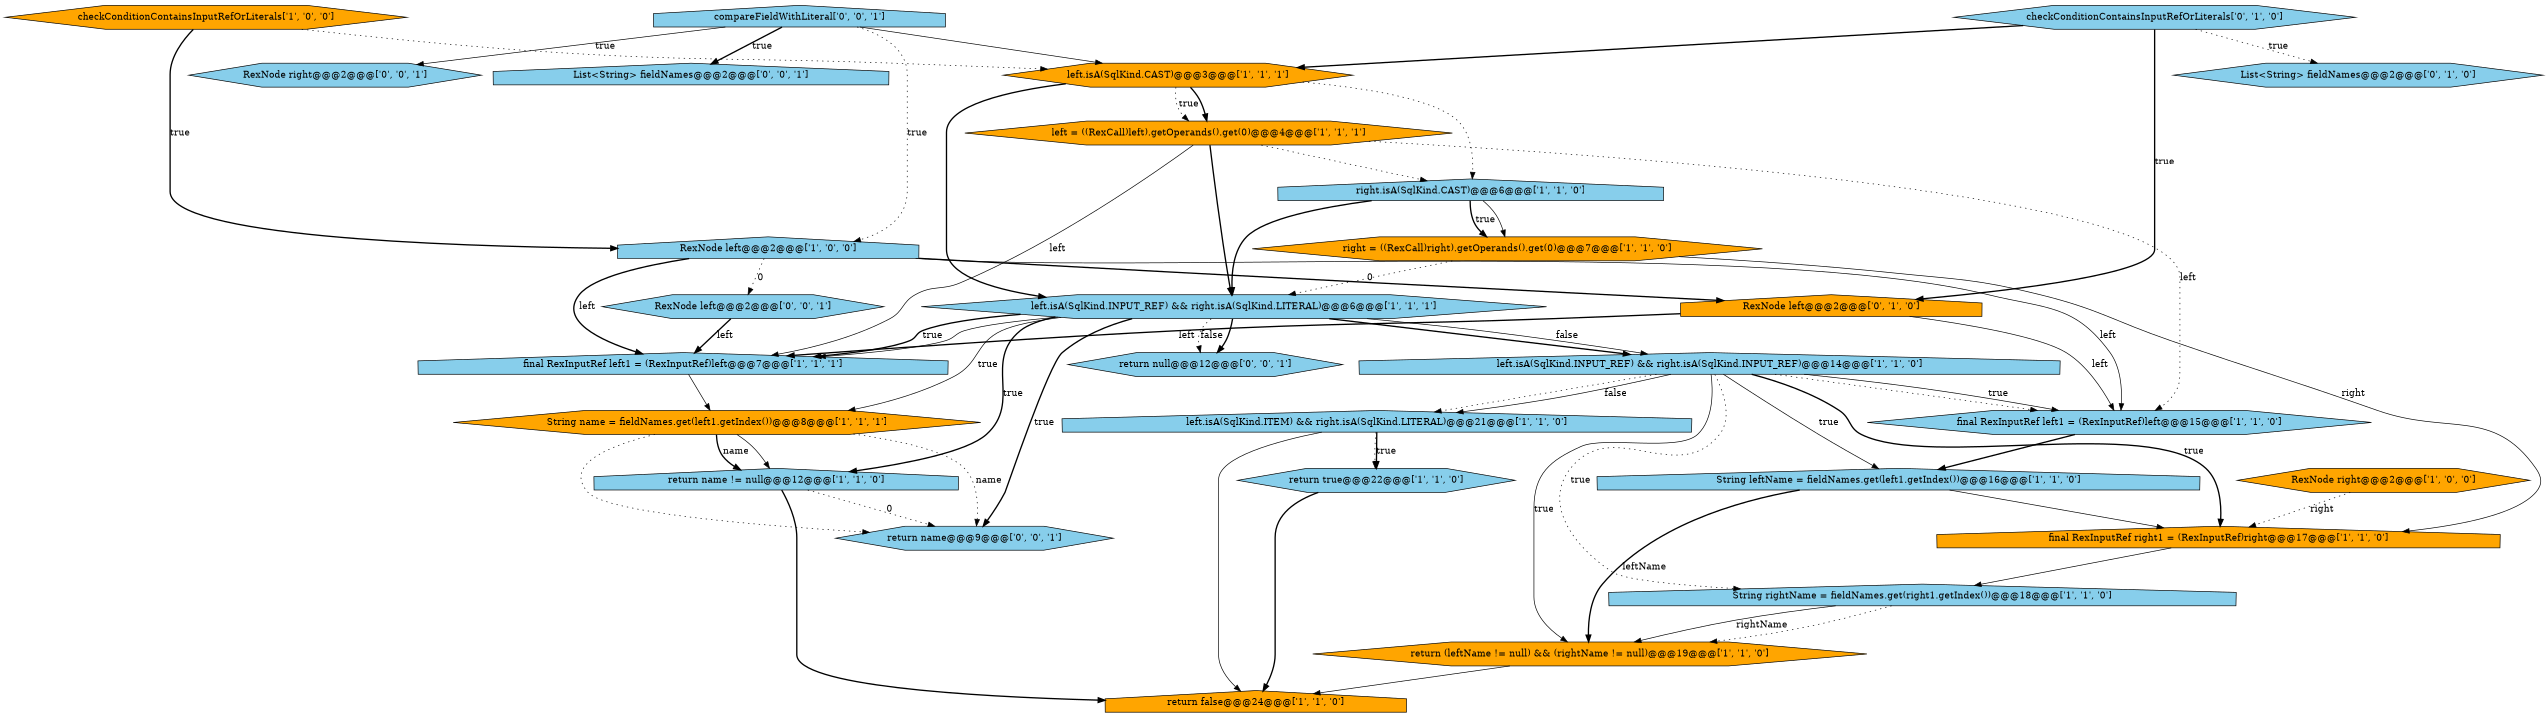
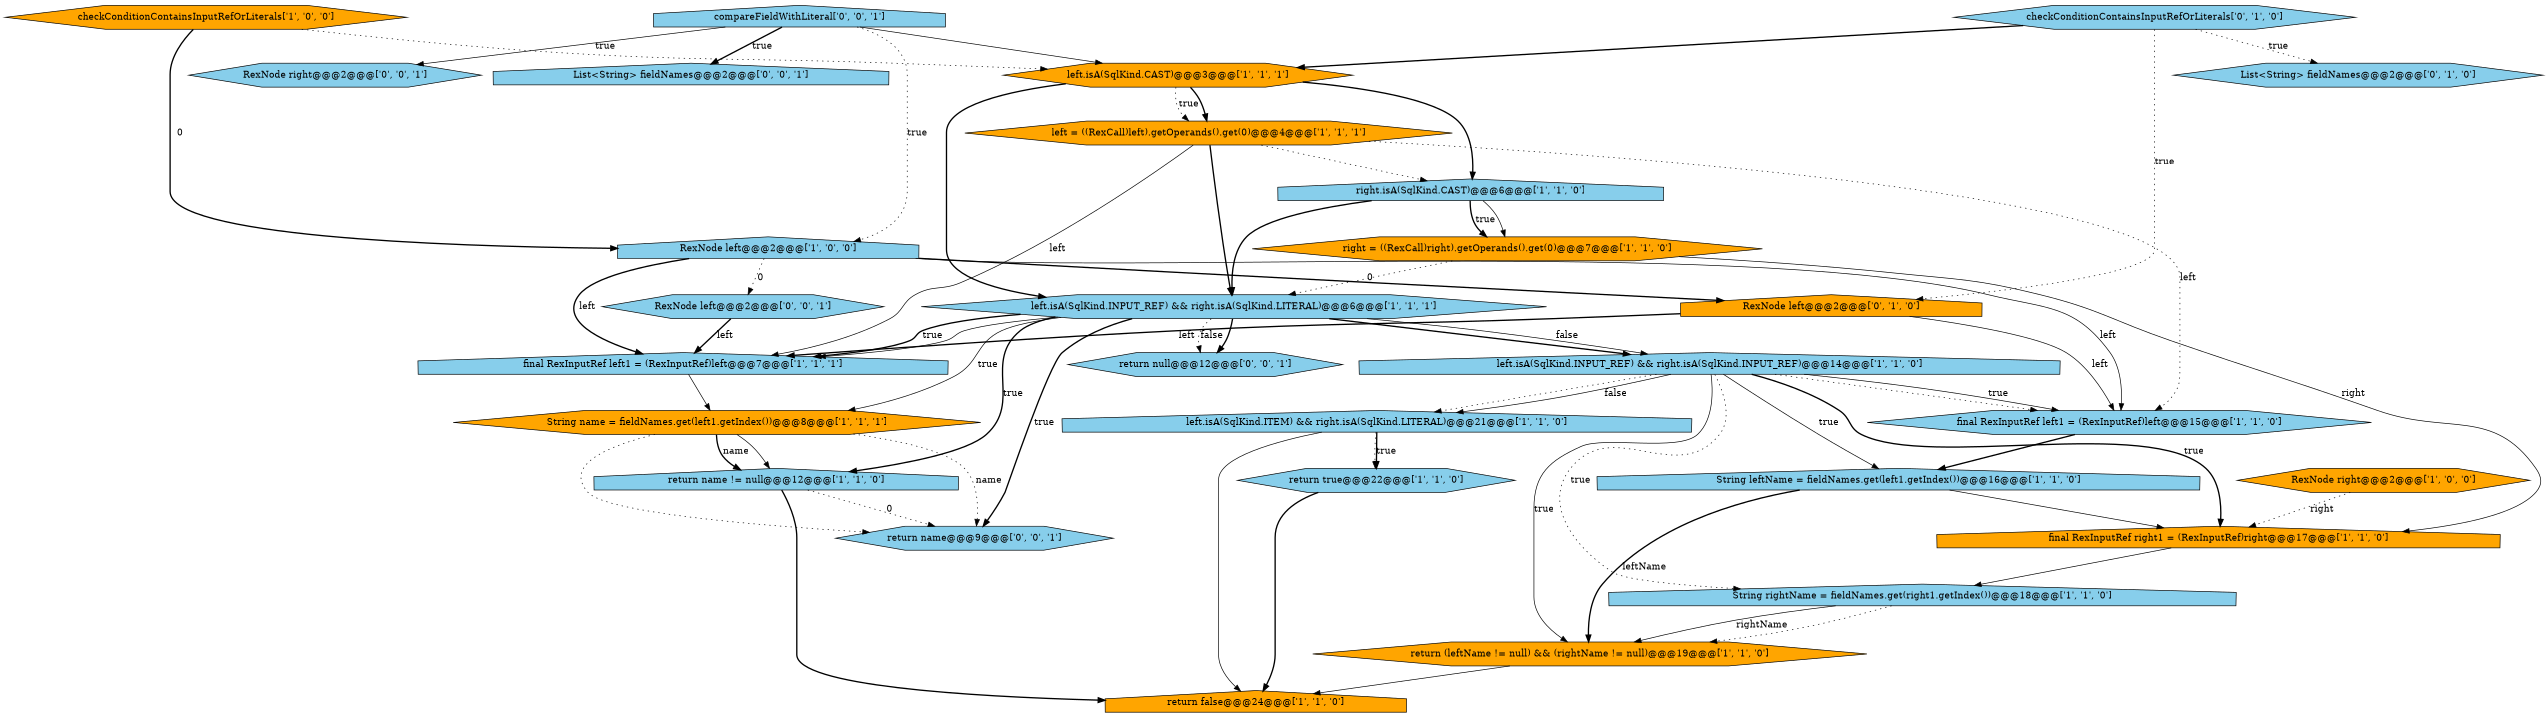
(1410, 99) -> (1410, 99)
(180, 133) -> (180, 133)
(2149, 258) -> (2149, 258)
